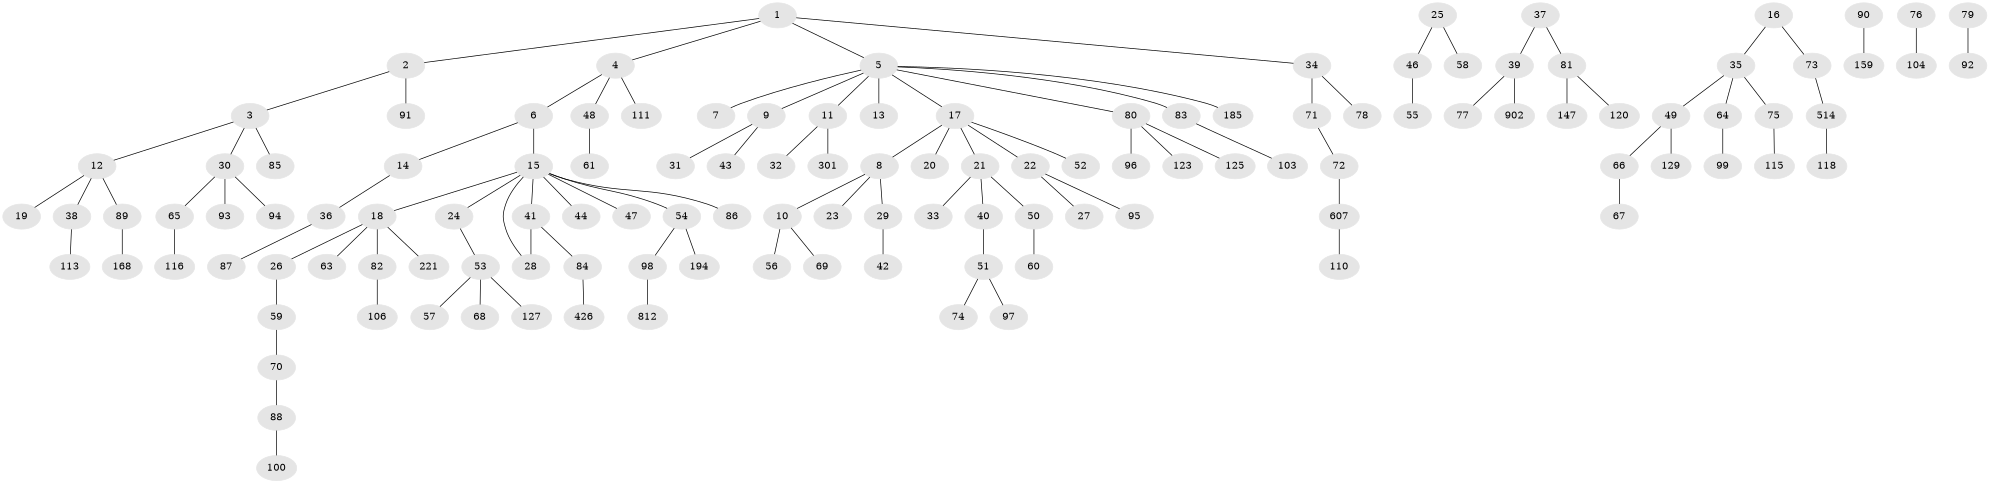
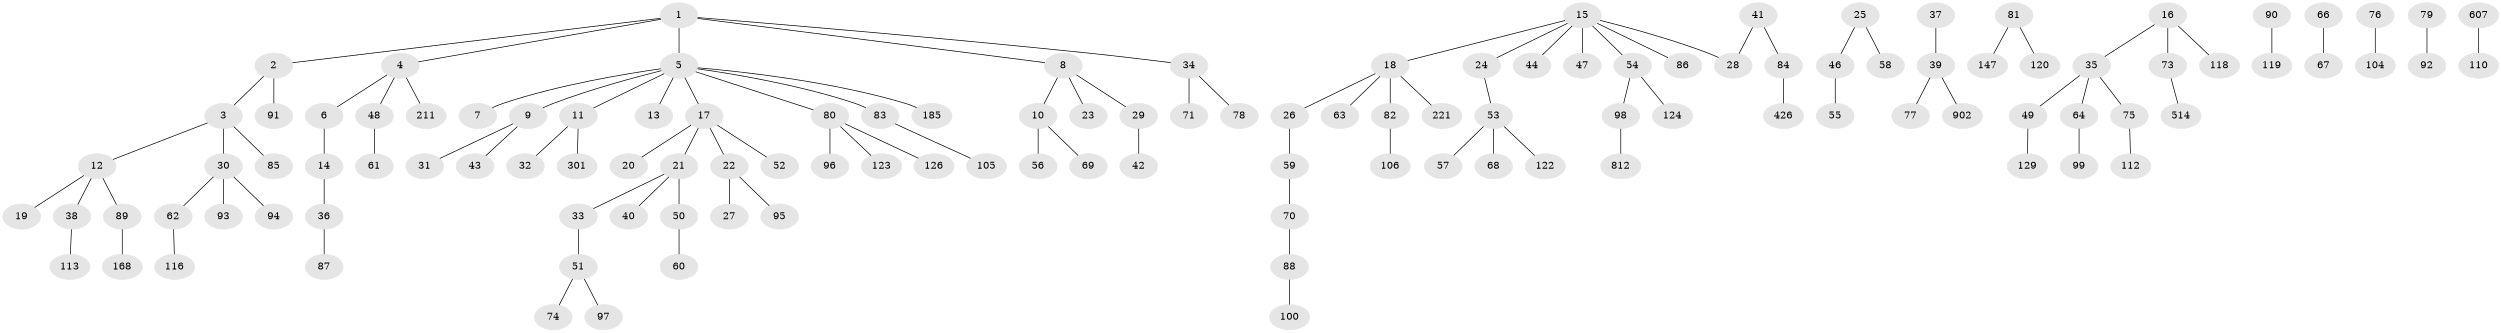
(1554, 41) -> none
(1864, 66) -> (2272, 66)
(641, 116) -> (426, 116)
(534, 141) -> none
(917, 141) -> (871, 41)
(1645, 141) -> none
(1827, 141) -> (2194, 40)
(1235, 166) -> (934, 166)
(1288, 166) -> (986, 166)
(1339, 166) -> none
(1774, 166) -> (2131, 166)
(532, 191) -> none
(175, 217) -> (173, 217)
(984, 242) -> (578, 242)
(699, 267) -> (1672, 116)
(532, 317) -> (1545, 166)
